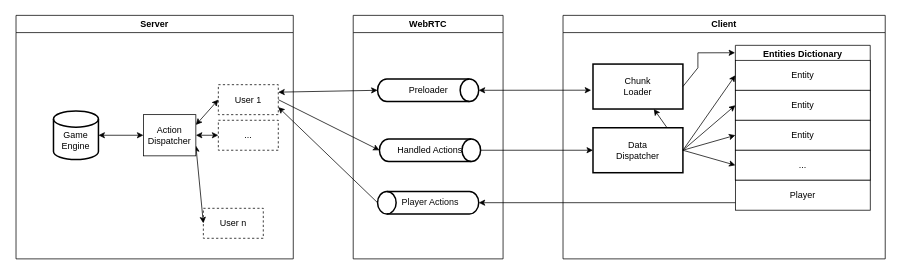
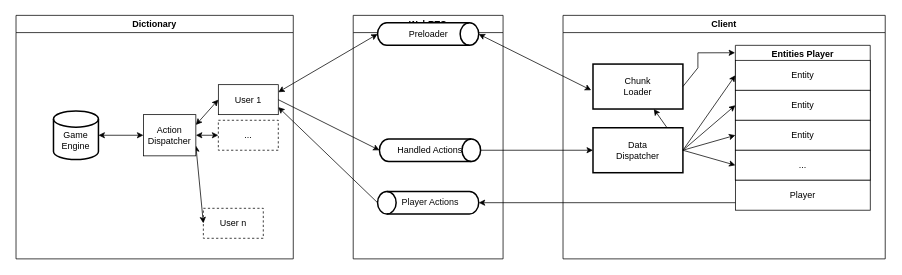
(154, 24) -> (154, 24)
(803, 54) -> (803, 54)
(428, 90) -> (428, 34)
(248, 100) -> (248, 100)
